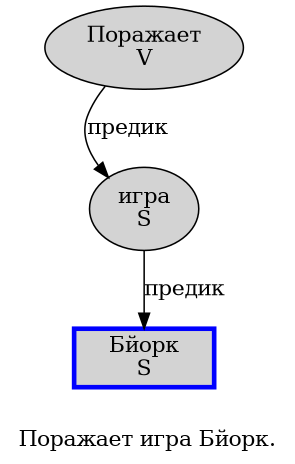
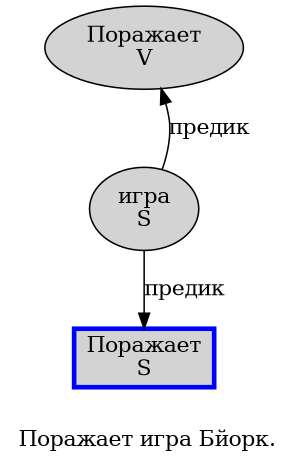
(85, 125) -> (170, 137)
(144, 358) -> (144, 358)
